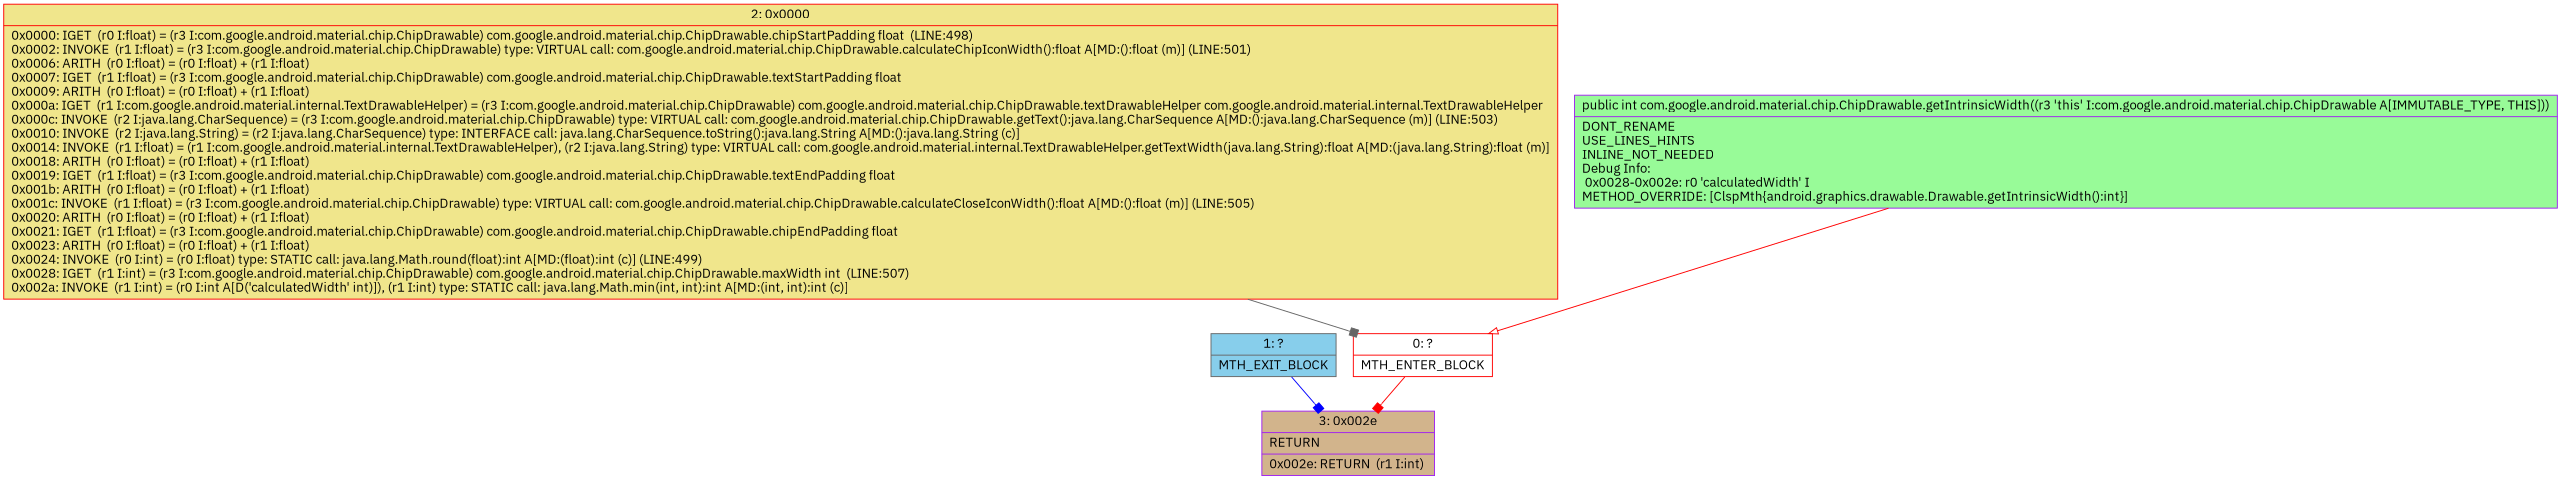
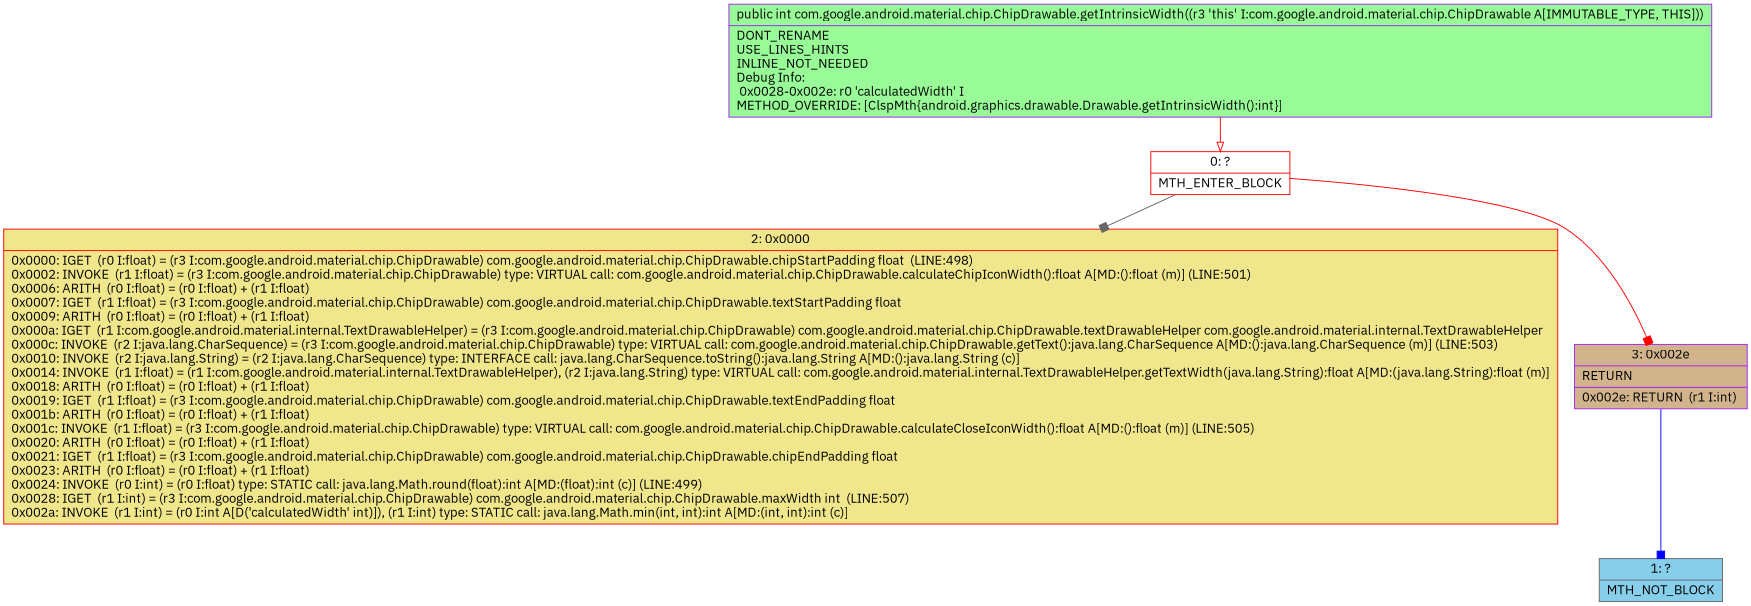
(1298, 315) -> (1142, 210)
(1274, 365) -> (1661, 590)
(1303, 390) -> (1661, 479)
